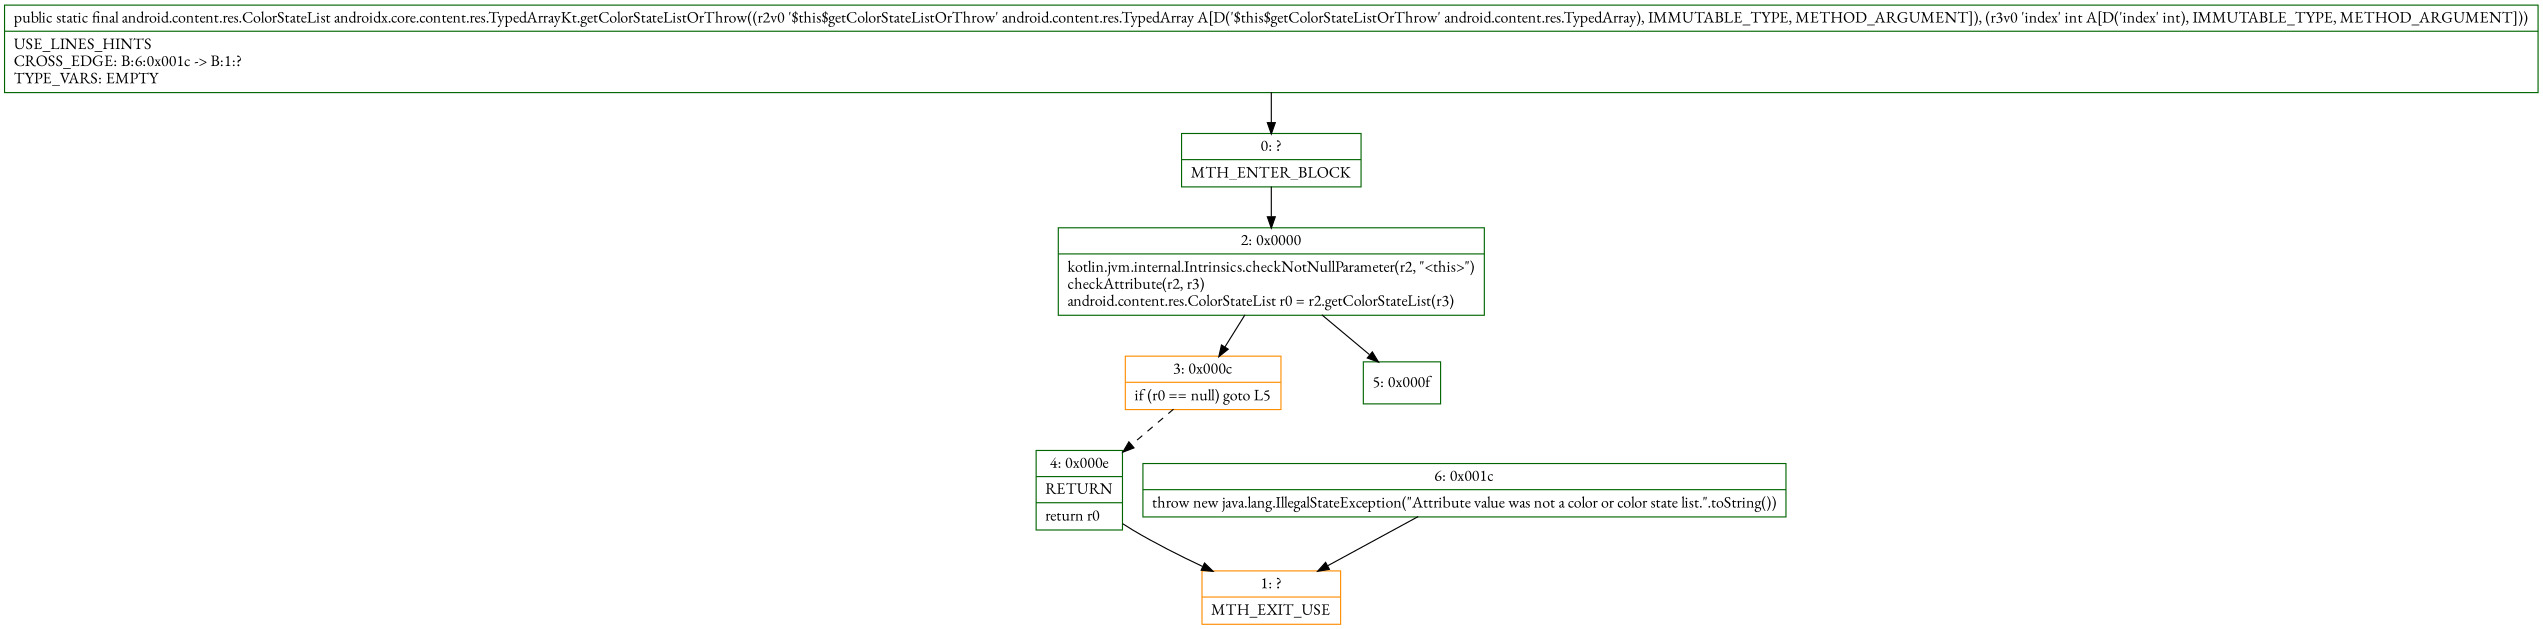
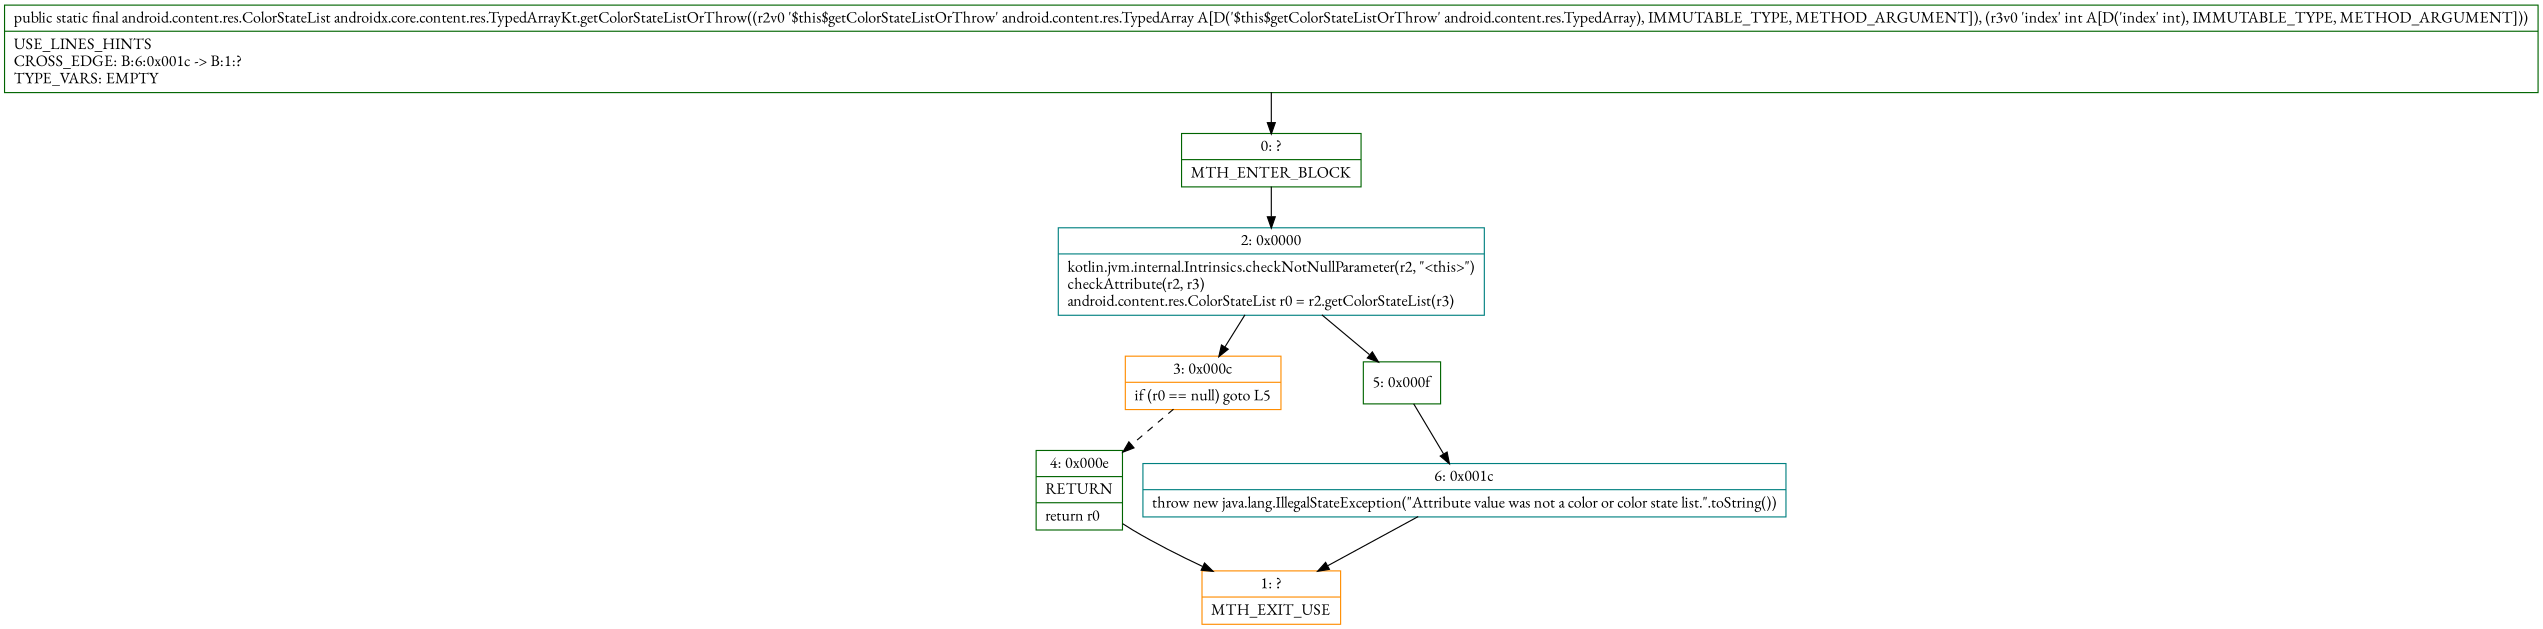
(1271, 272) -> (1271, 272)
none -> (1429, 429)
(1464, 490) -> (1464, 490)
